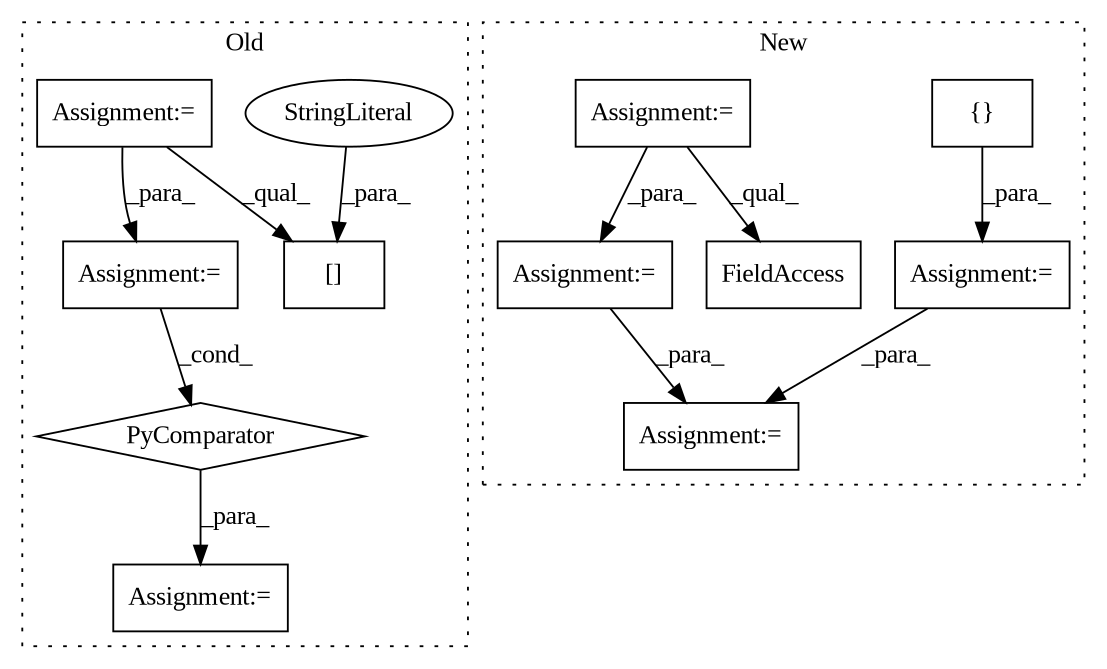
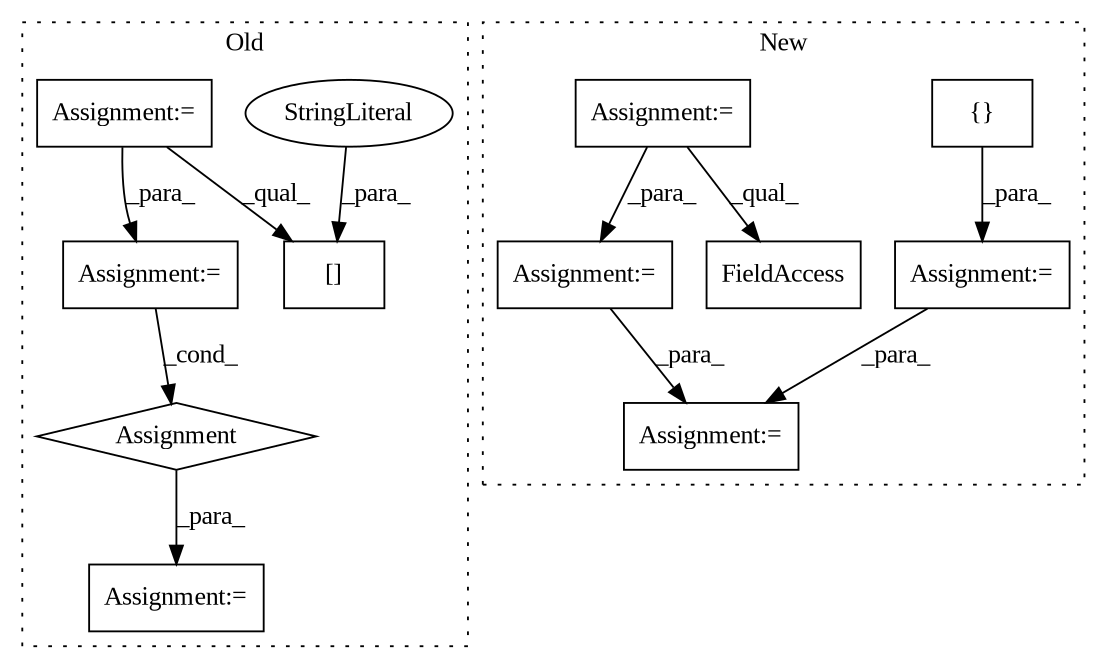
(201, 436) -> (176, 436)
